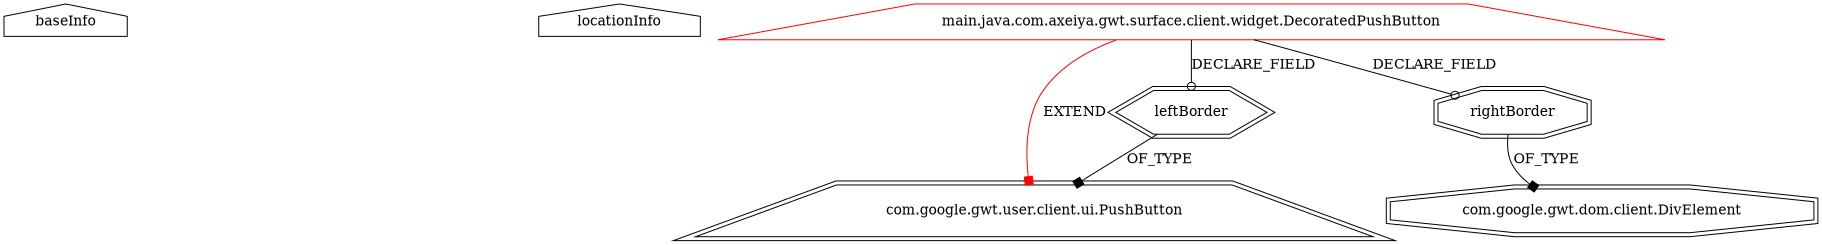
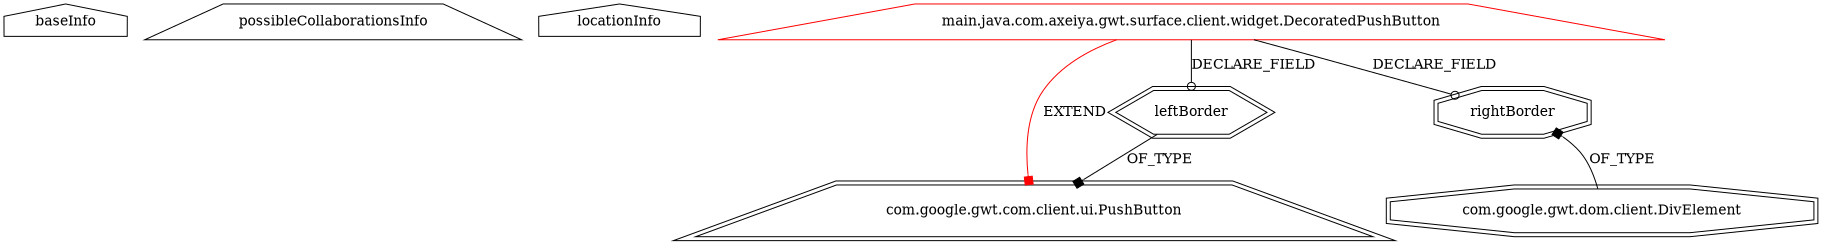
none -> (333, 22)
(1511, 162) -> (1585, 159)
(1034, 211) -> (1034, 211)
